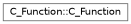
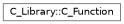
(66, 12) -> (62, 12)
